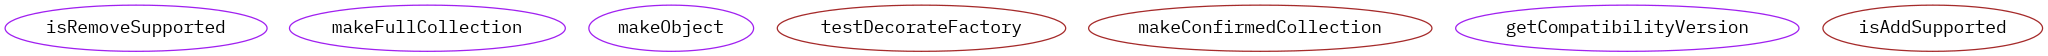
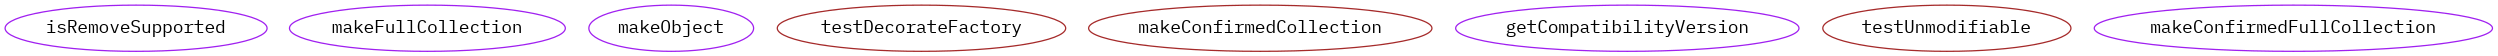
(1933, 28) -> none
none -> (1947, 28)
none -> (2293, 28)
